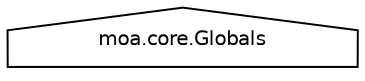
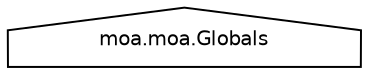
(183, 40) -> (184, 40)
